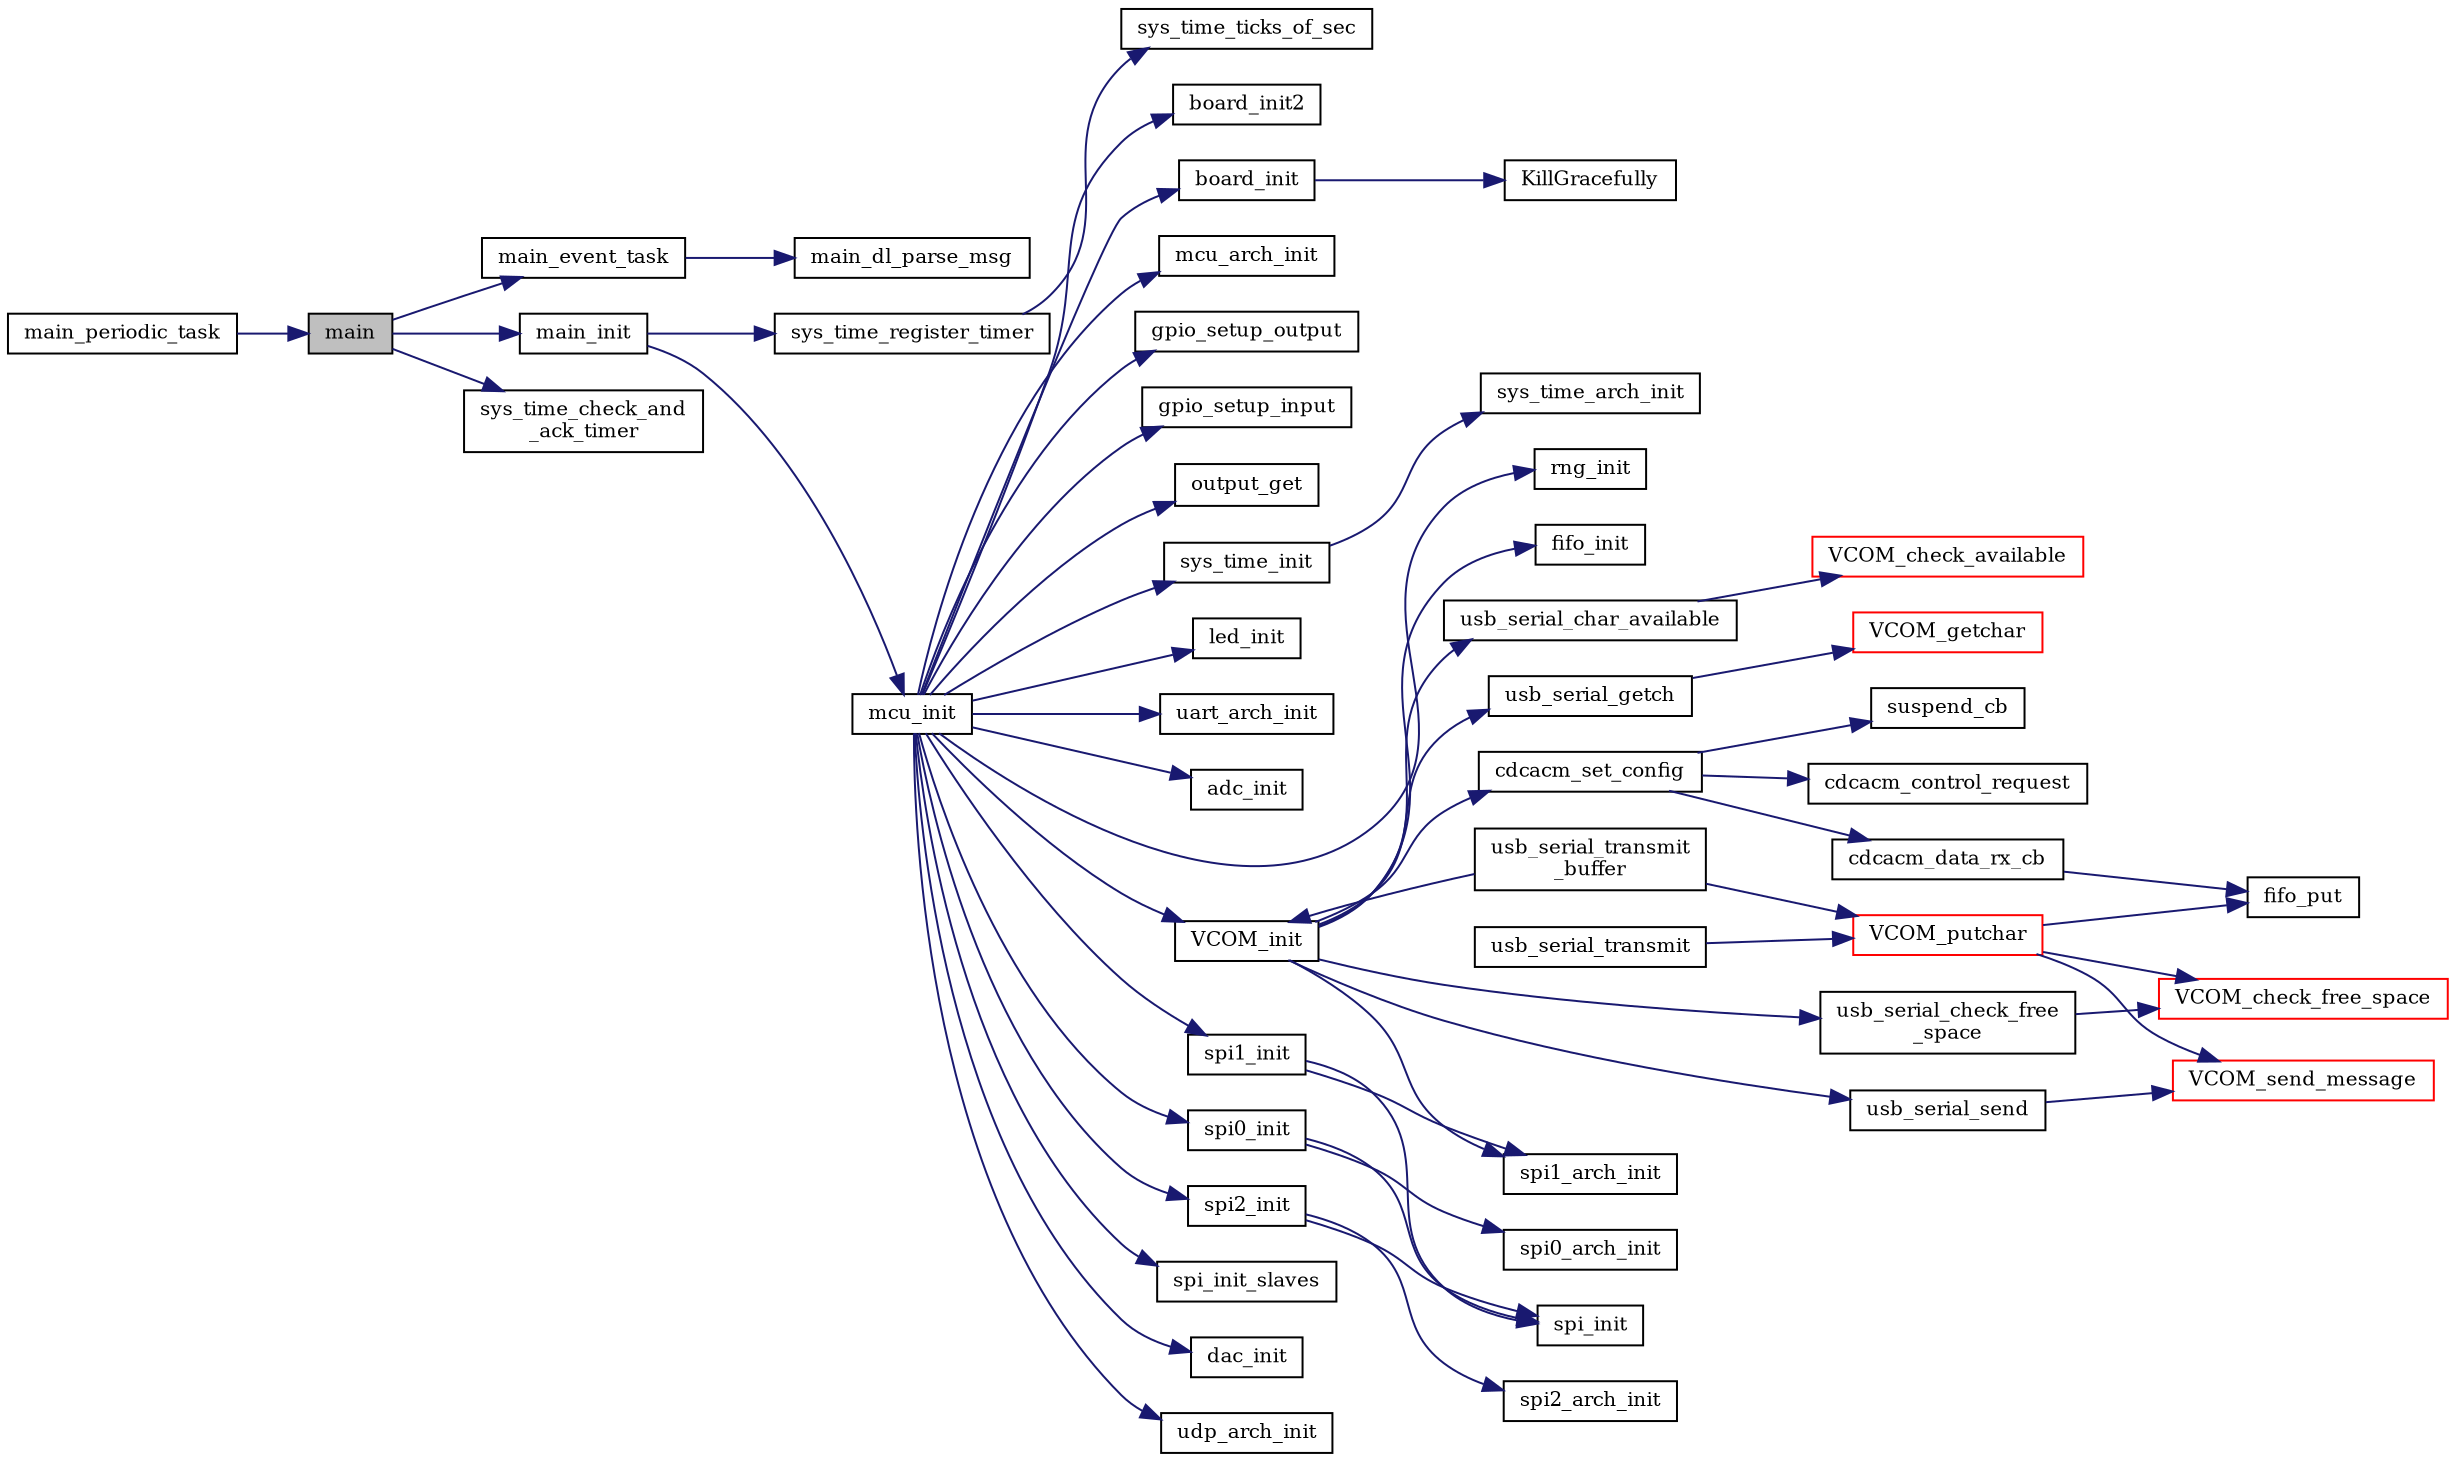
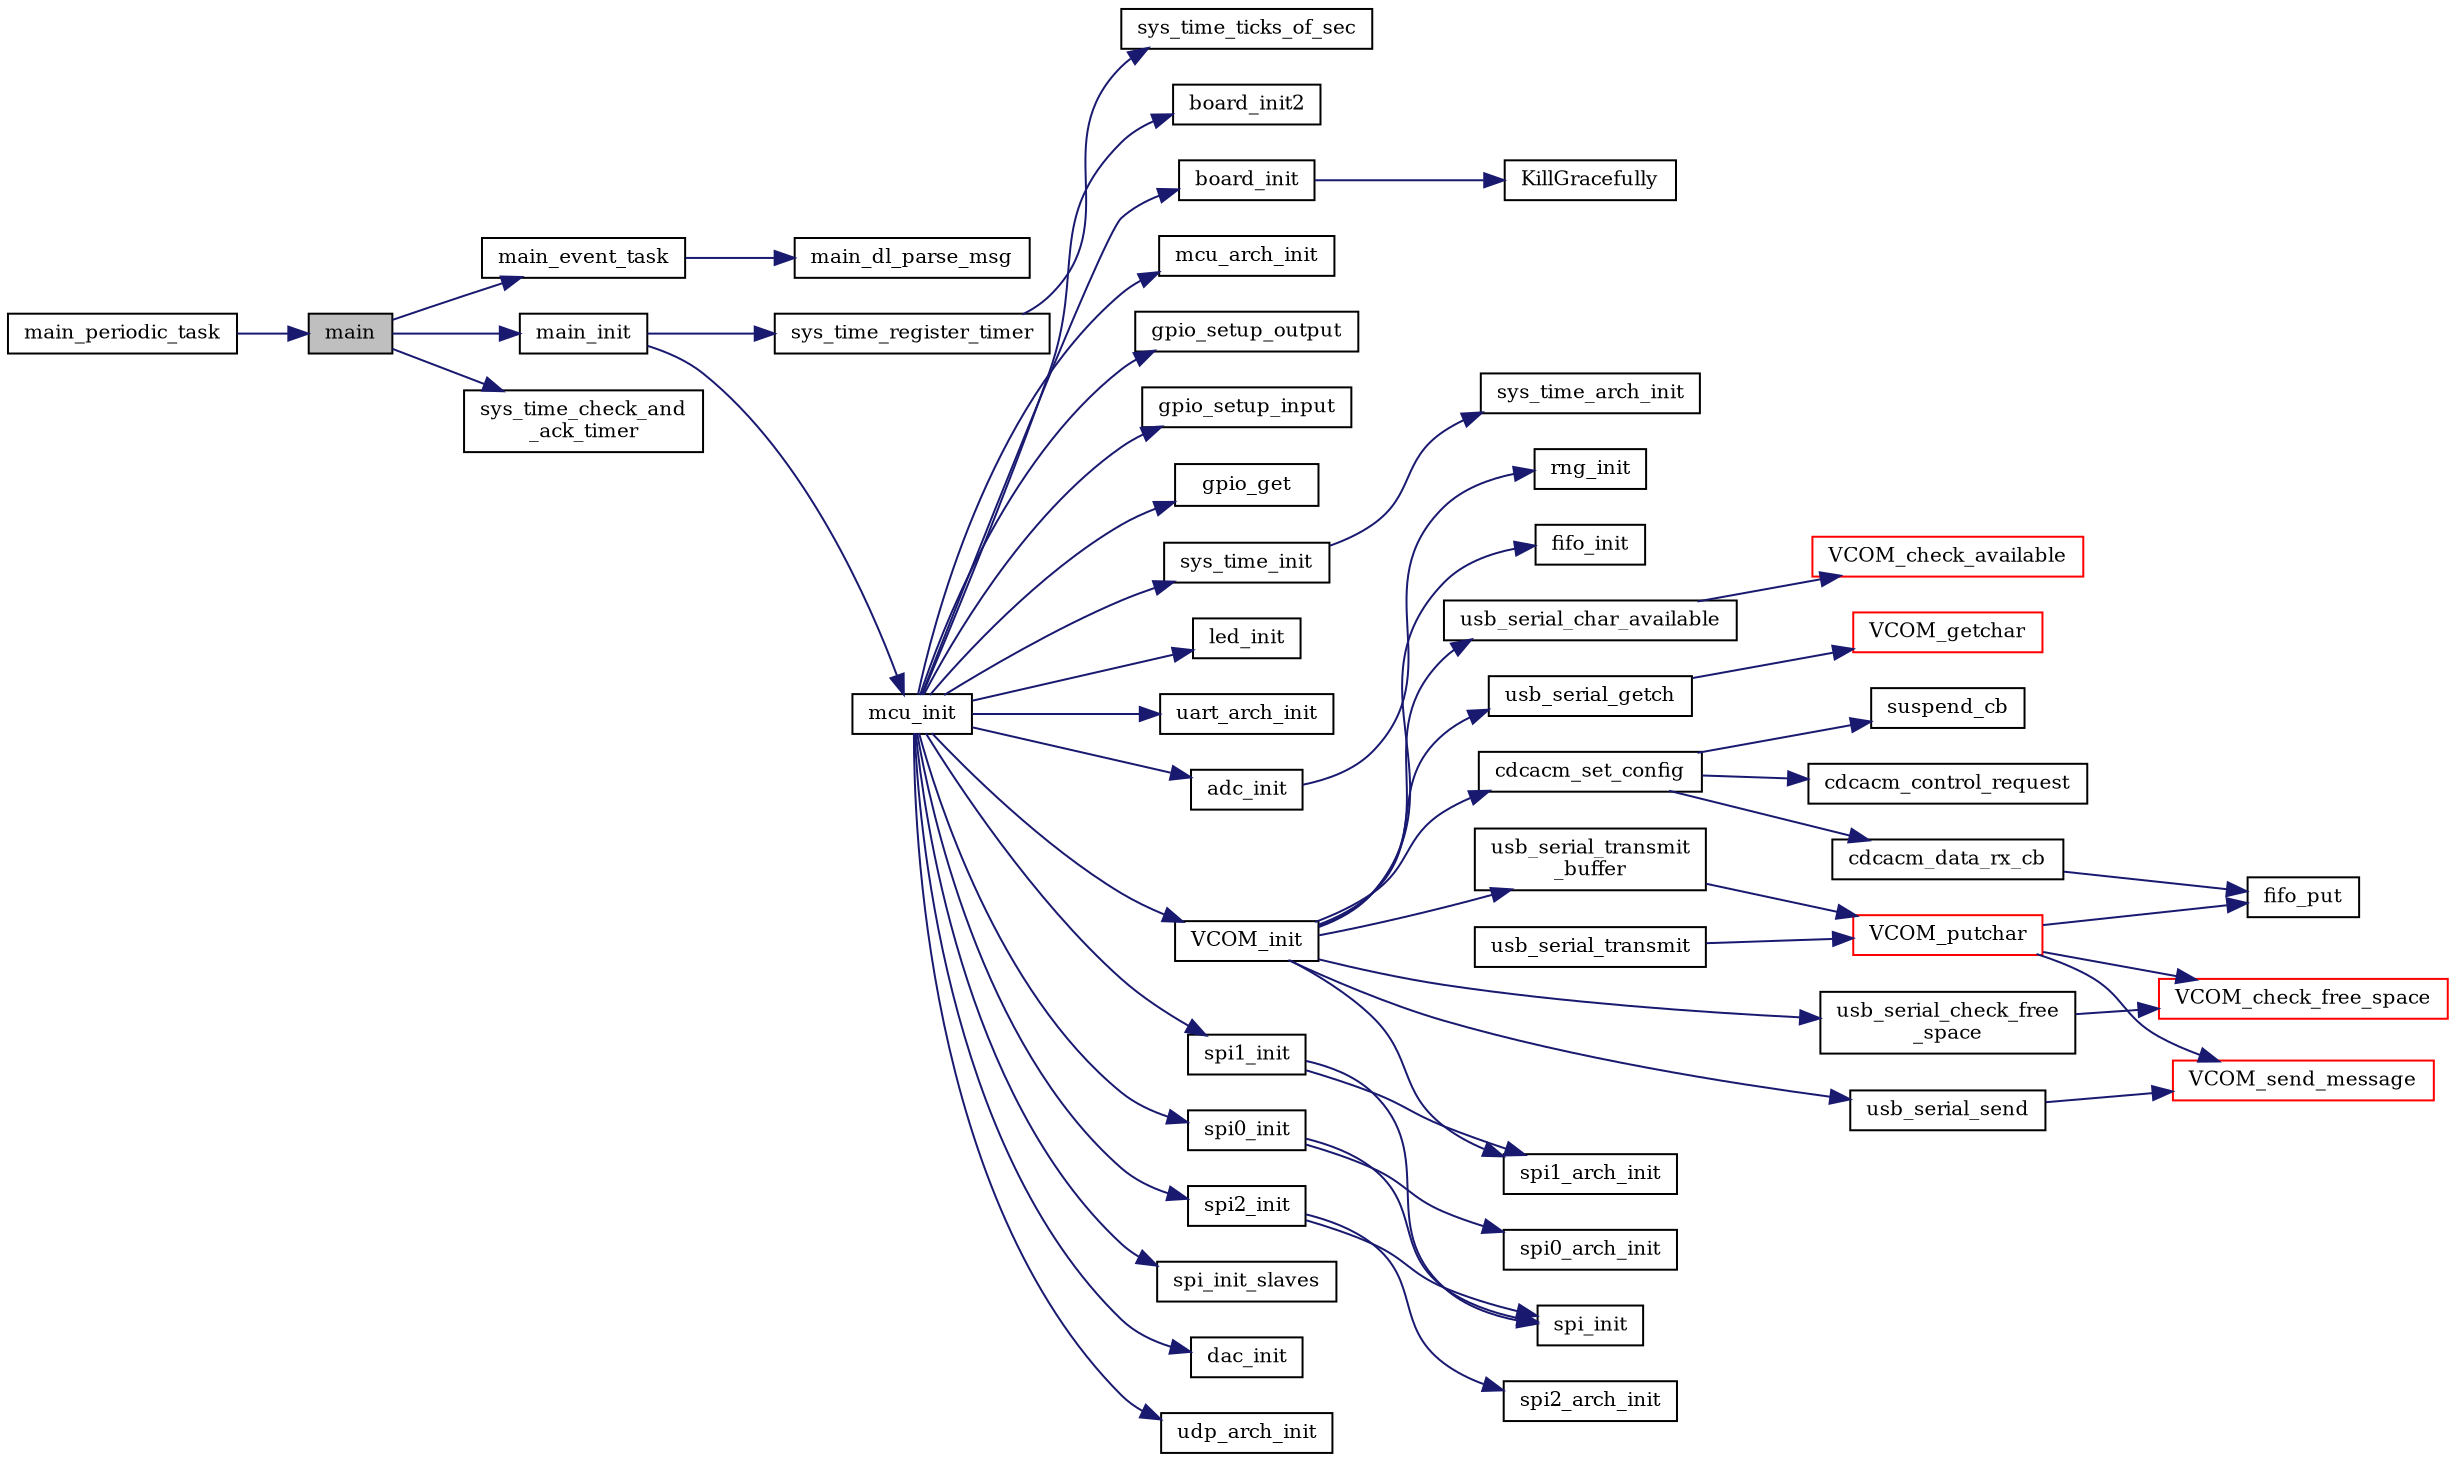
(1247, 485) -> (1247, 485)
(1351, 839) -> (1407, 608)
(1391, 894) -> (1406, 917)
